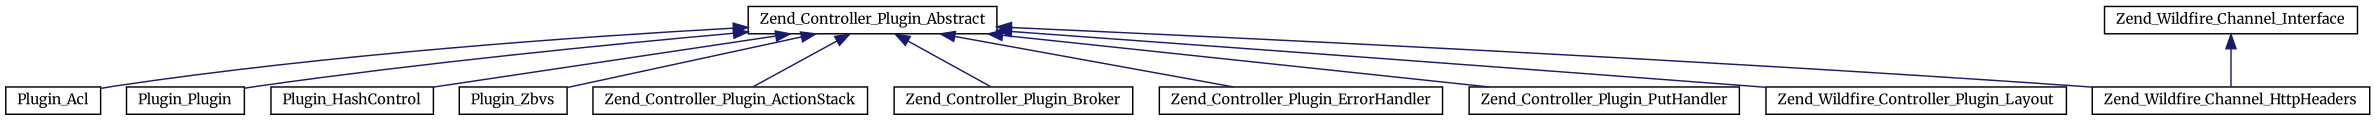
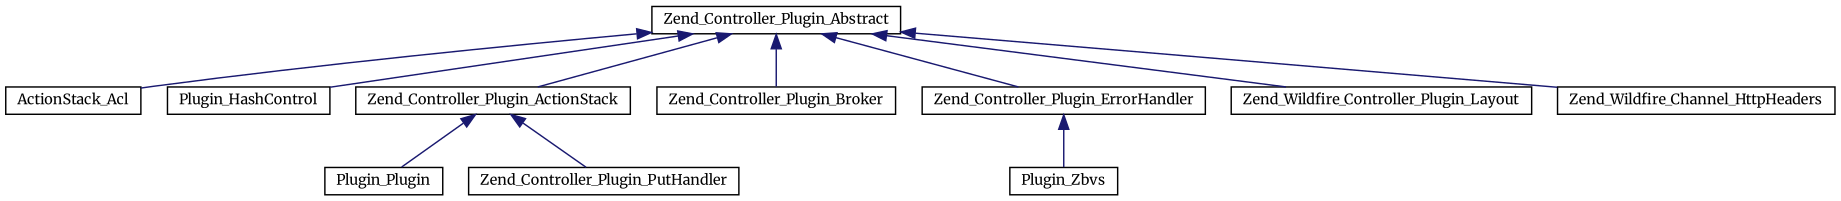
(2231, 20) -> none
(489, 58) -> (433, 145)
(1246, 61) -> (555, 145)
(685, 62) -> (1064, 148)
(53, 101) -> (73, 101)
